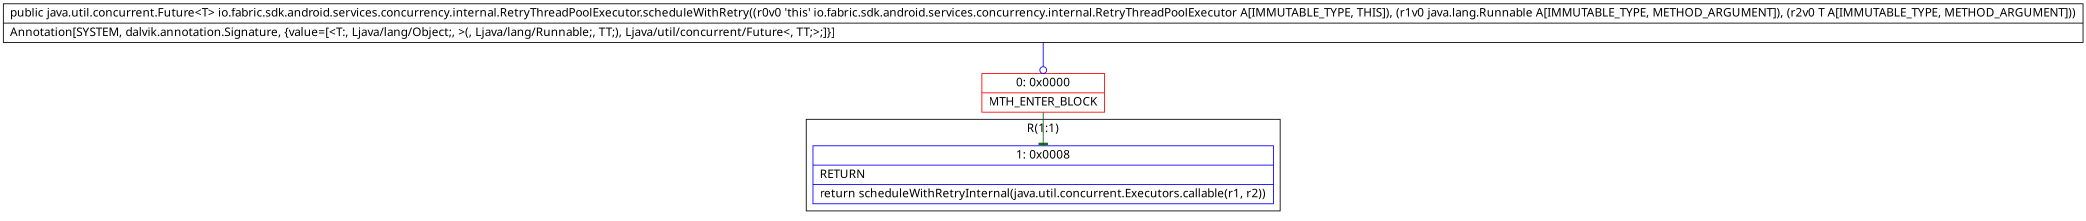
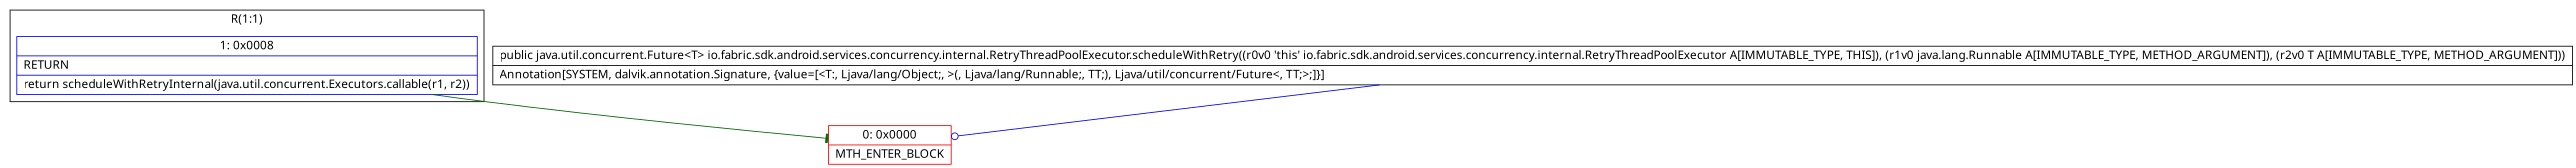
(1043, 127) -> (628, 118)
